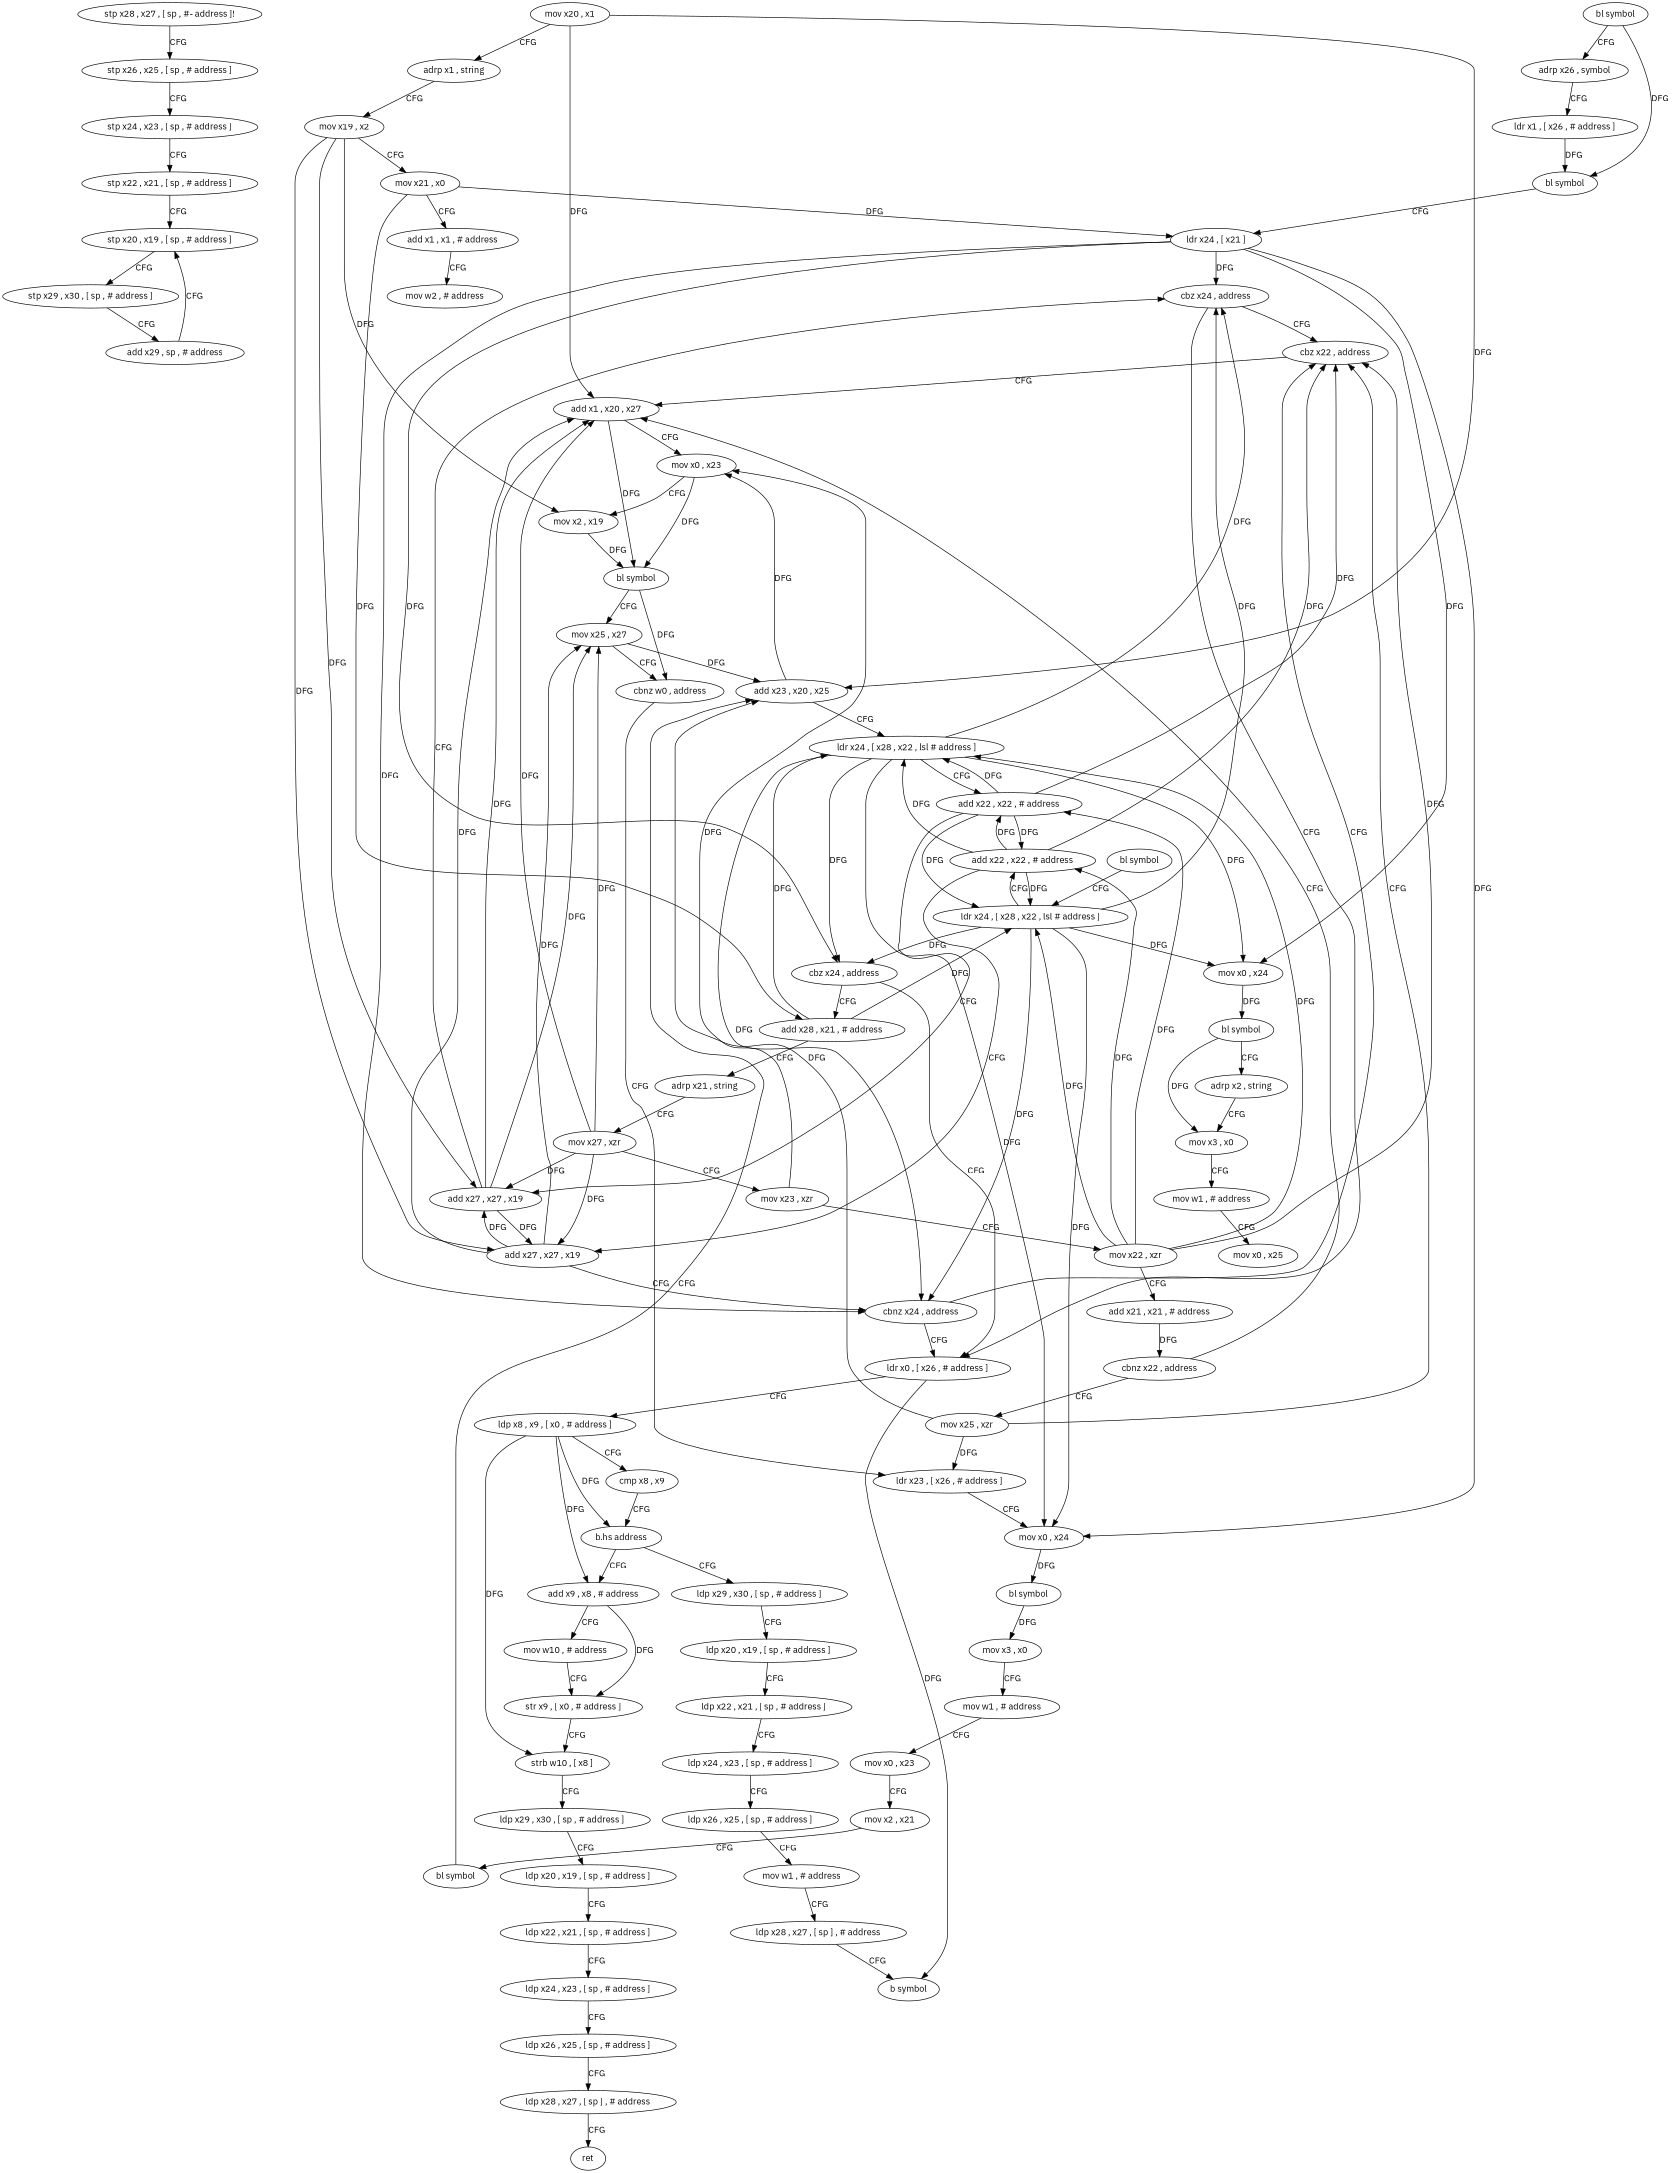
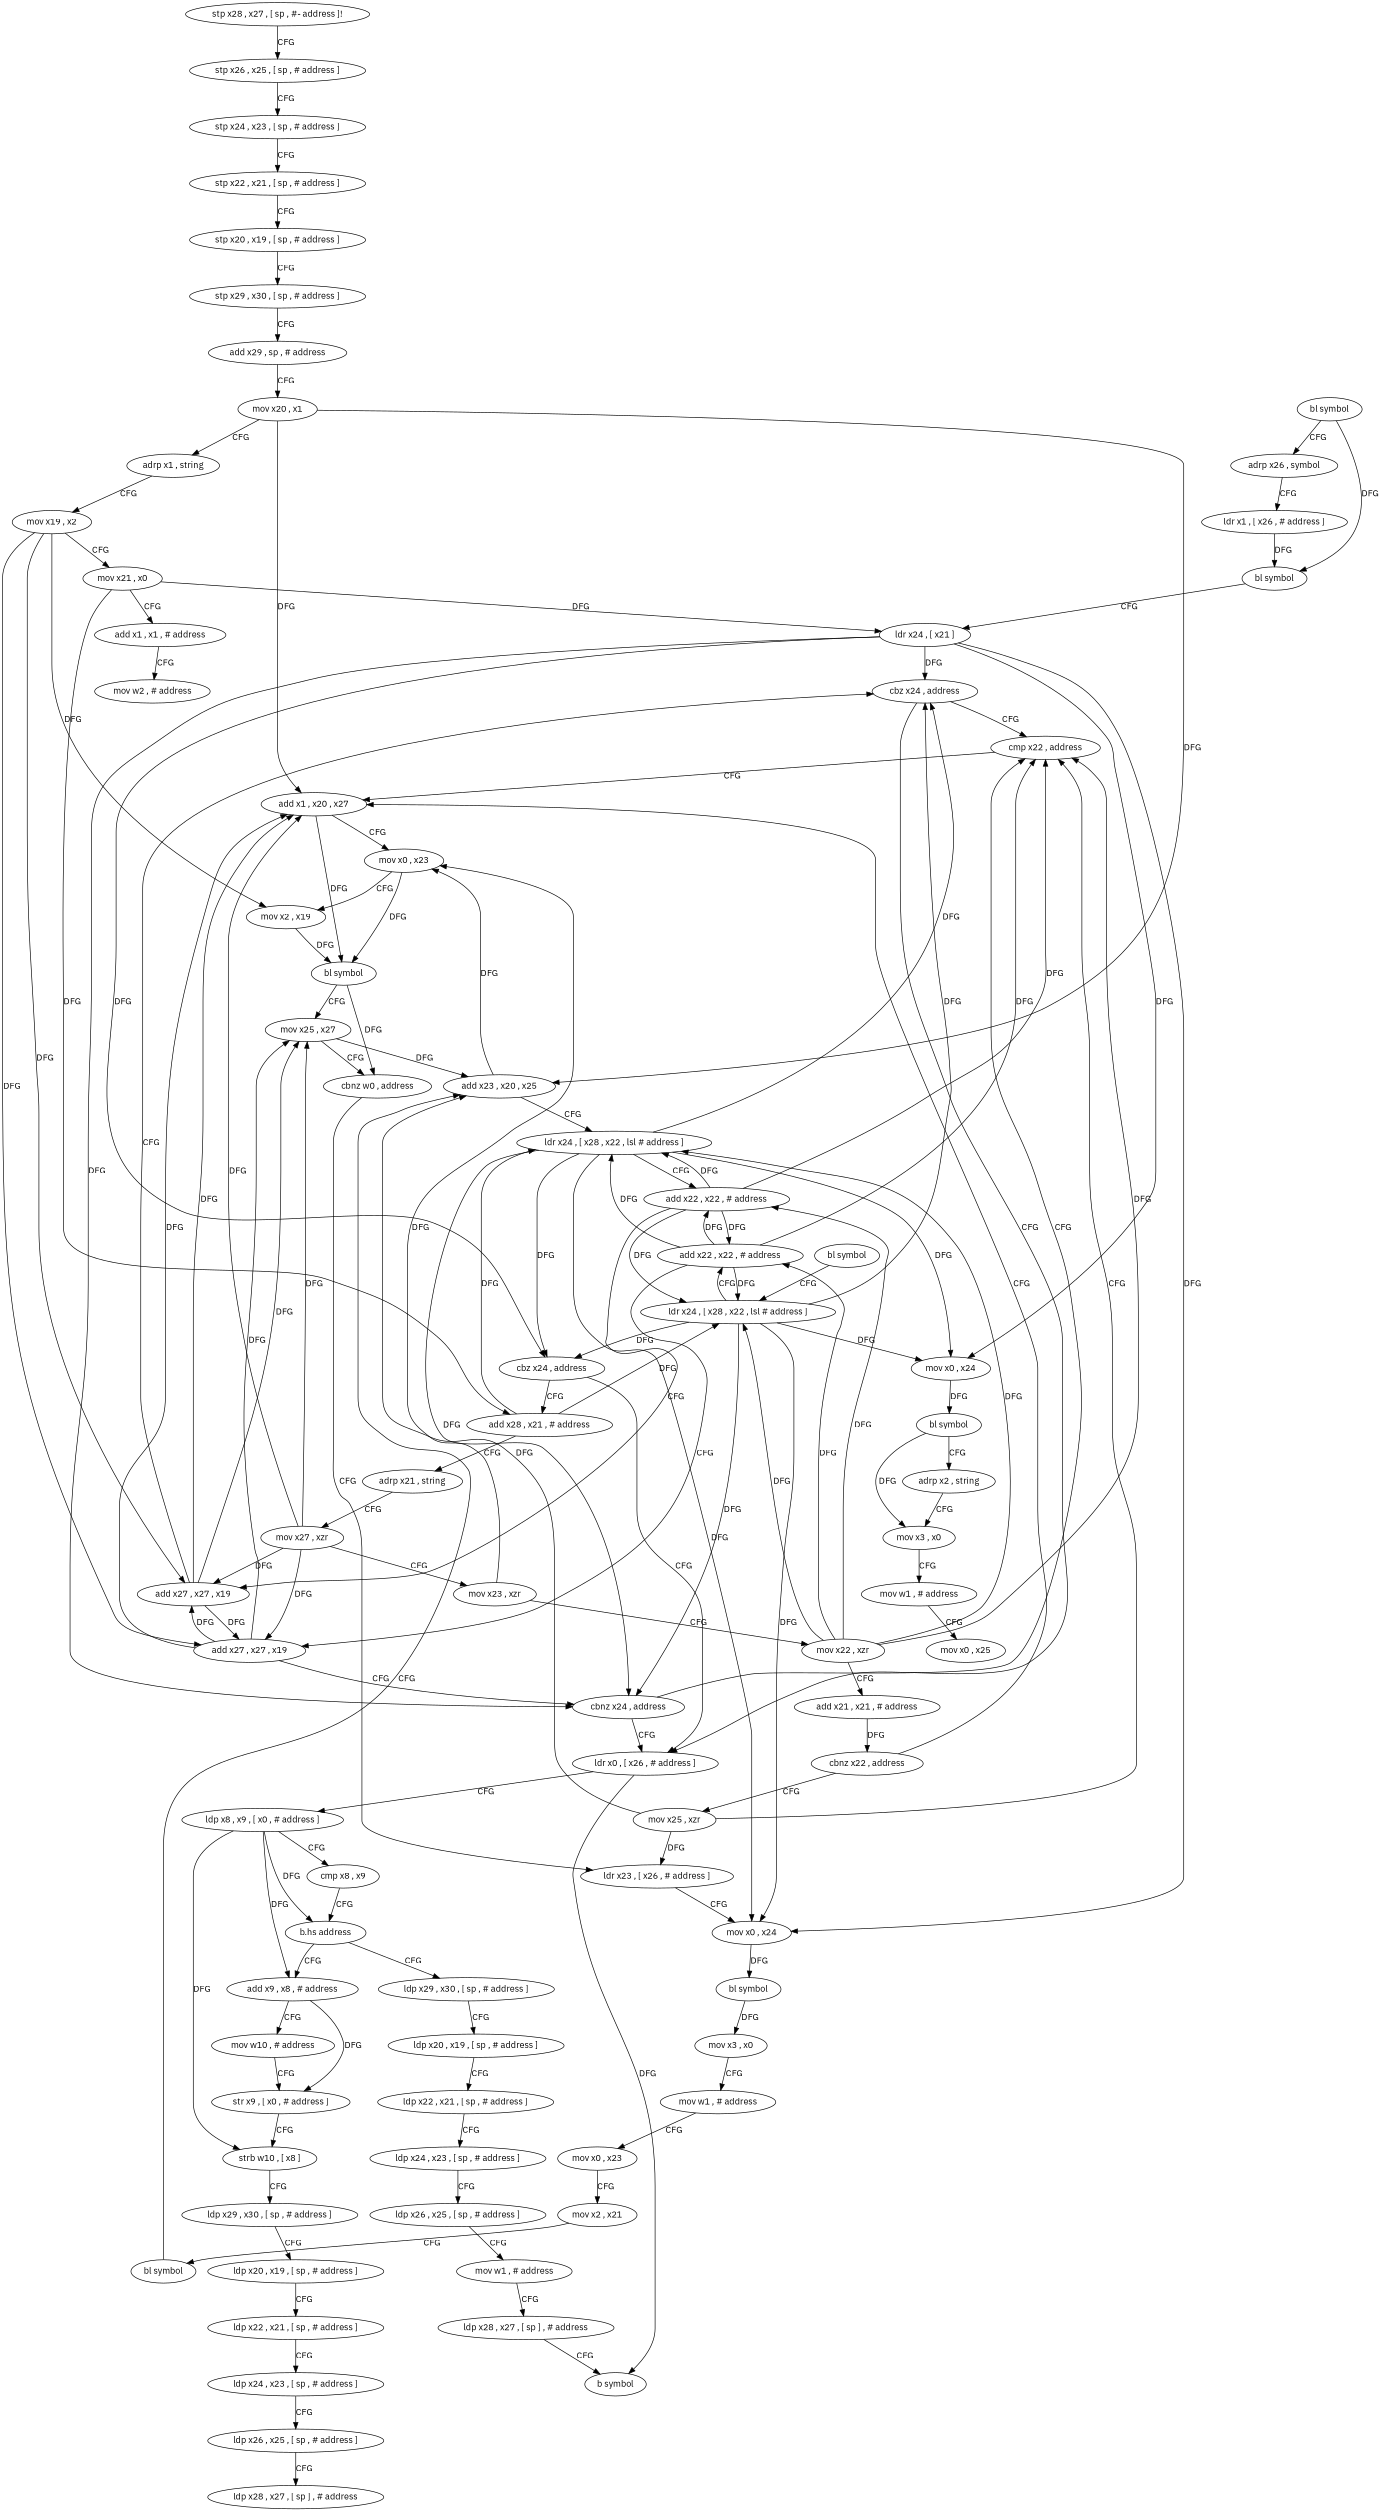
(186, 299) -> (278, 378)
(1335, 353) -> (1046, 748)
(588, 2159) -> none
